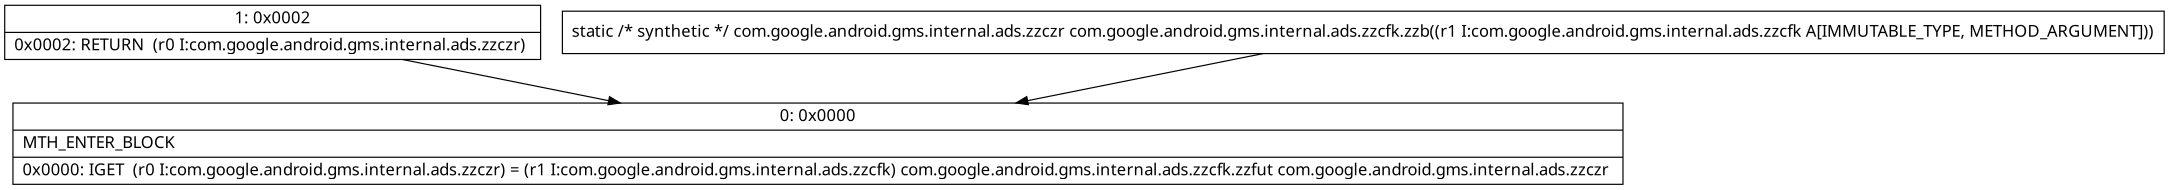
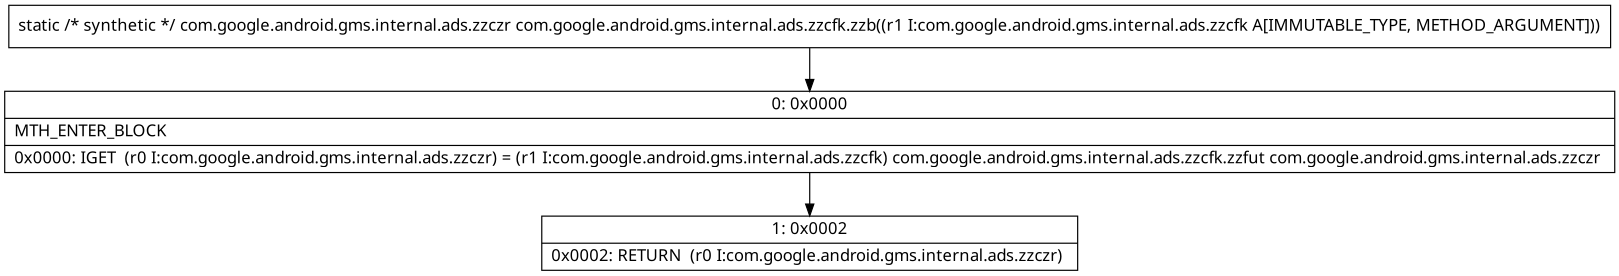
(505, 80) -> (810, 188)
